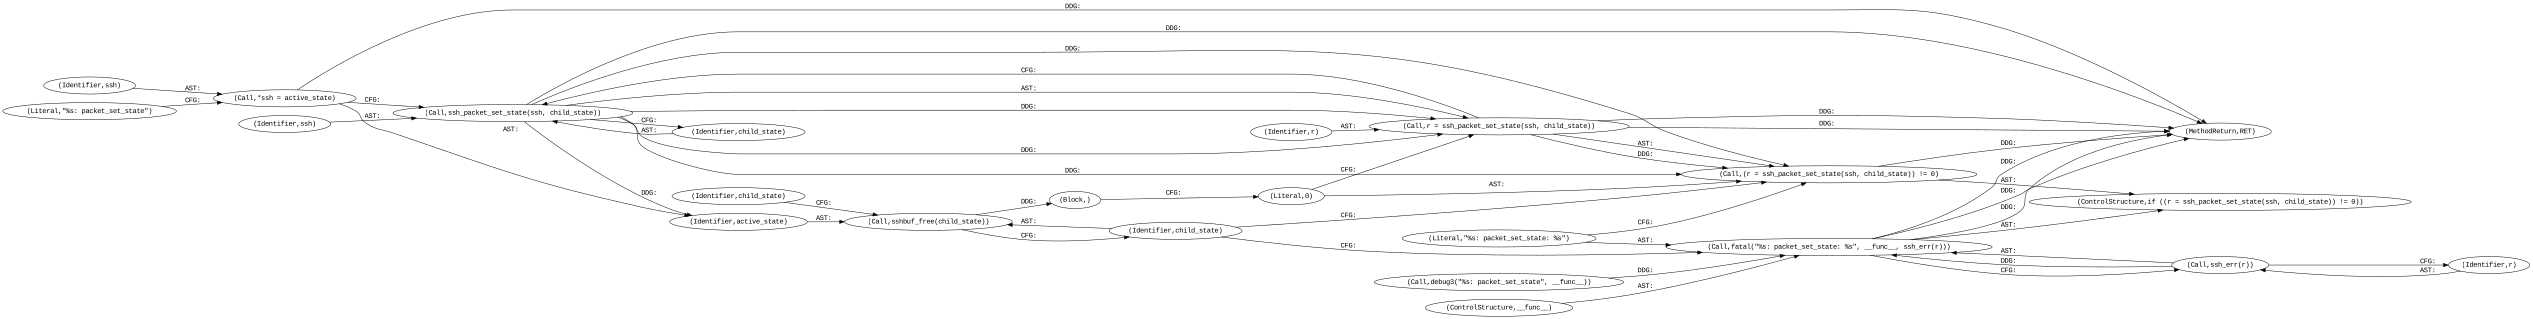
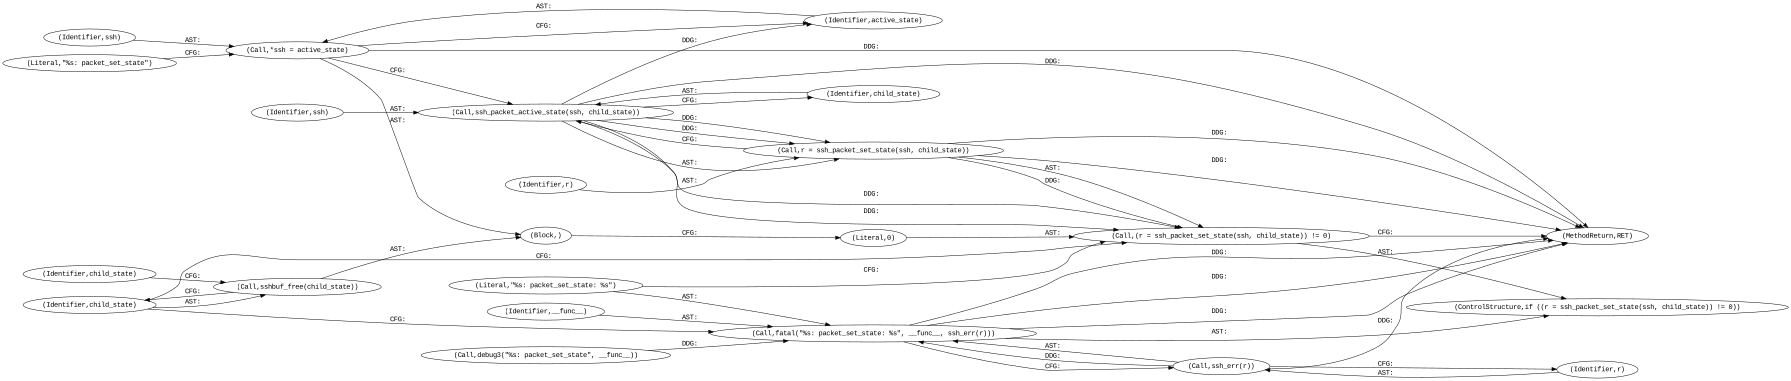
(513, 113) -> (546, 113)
(513, 129) -> (546, 26)
(2011, 143) -> (1388, 233)
none -> (405, 163)
(1390, 163) -> none
(1031, 202) -> (400, 249)
(824, 222) -> (570, 10)
none -> (1401, 306)
(1499, 308) -> (546, 312)
